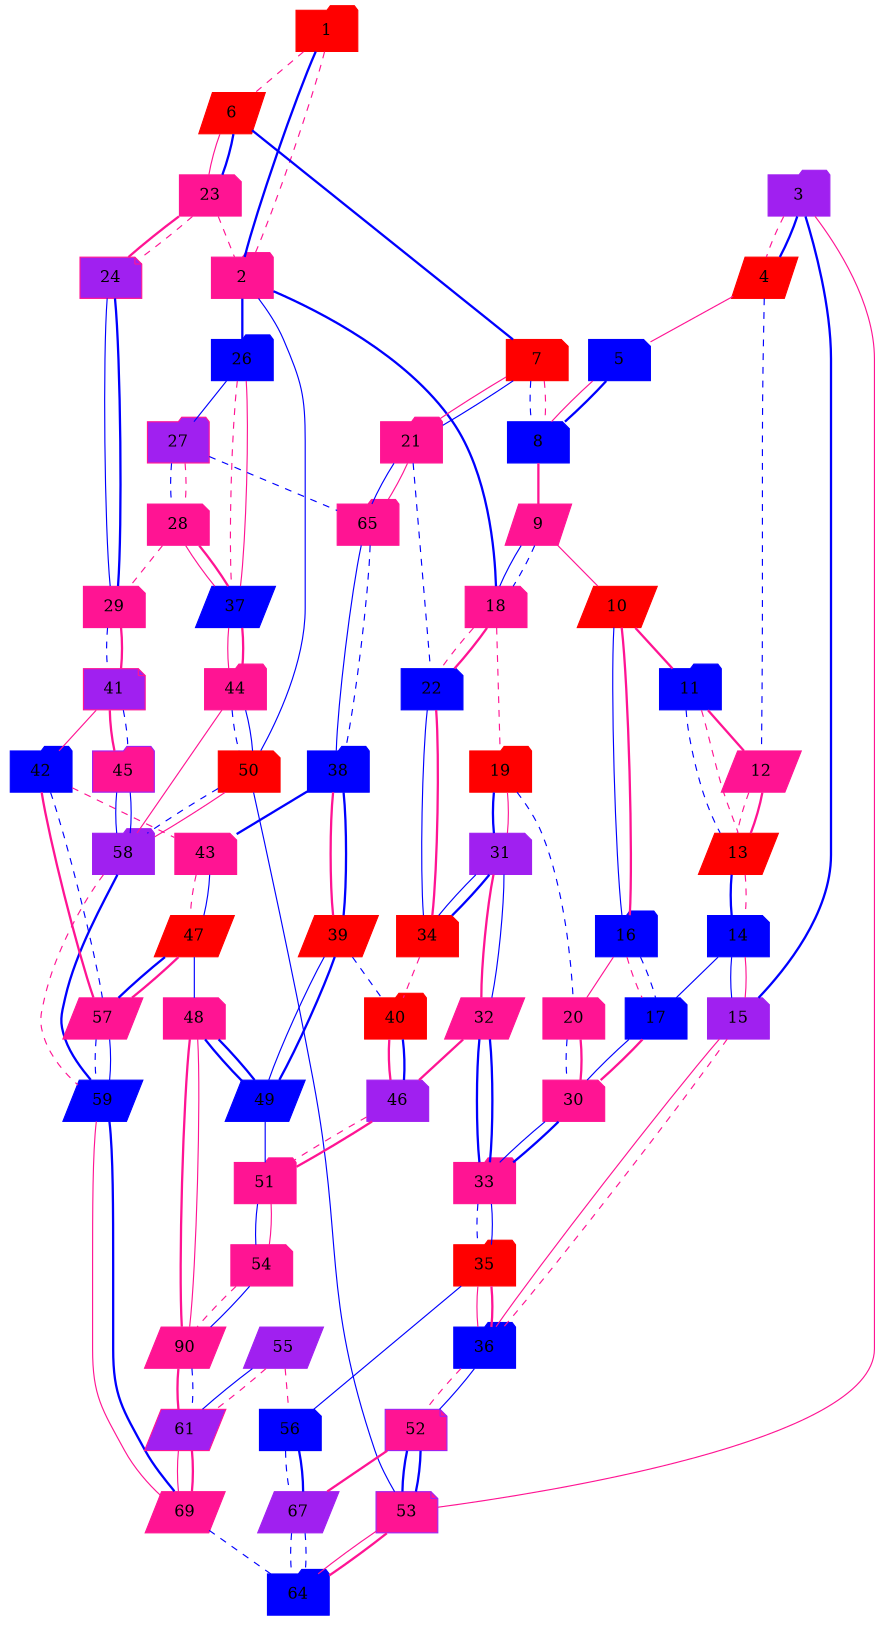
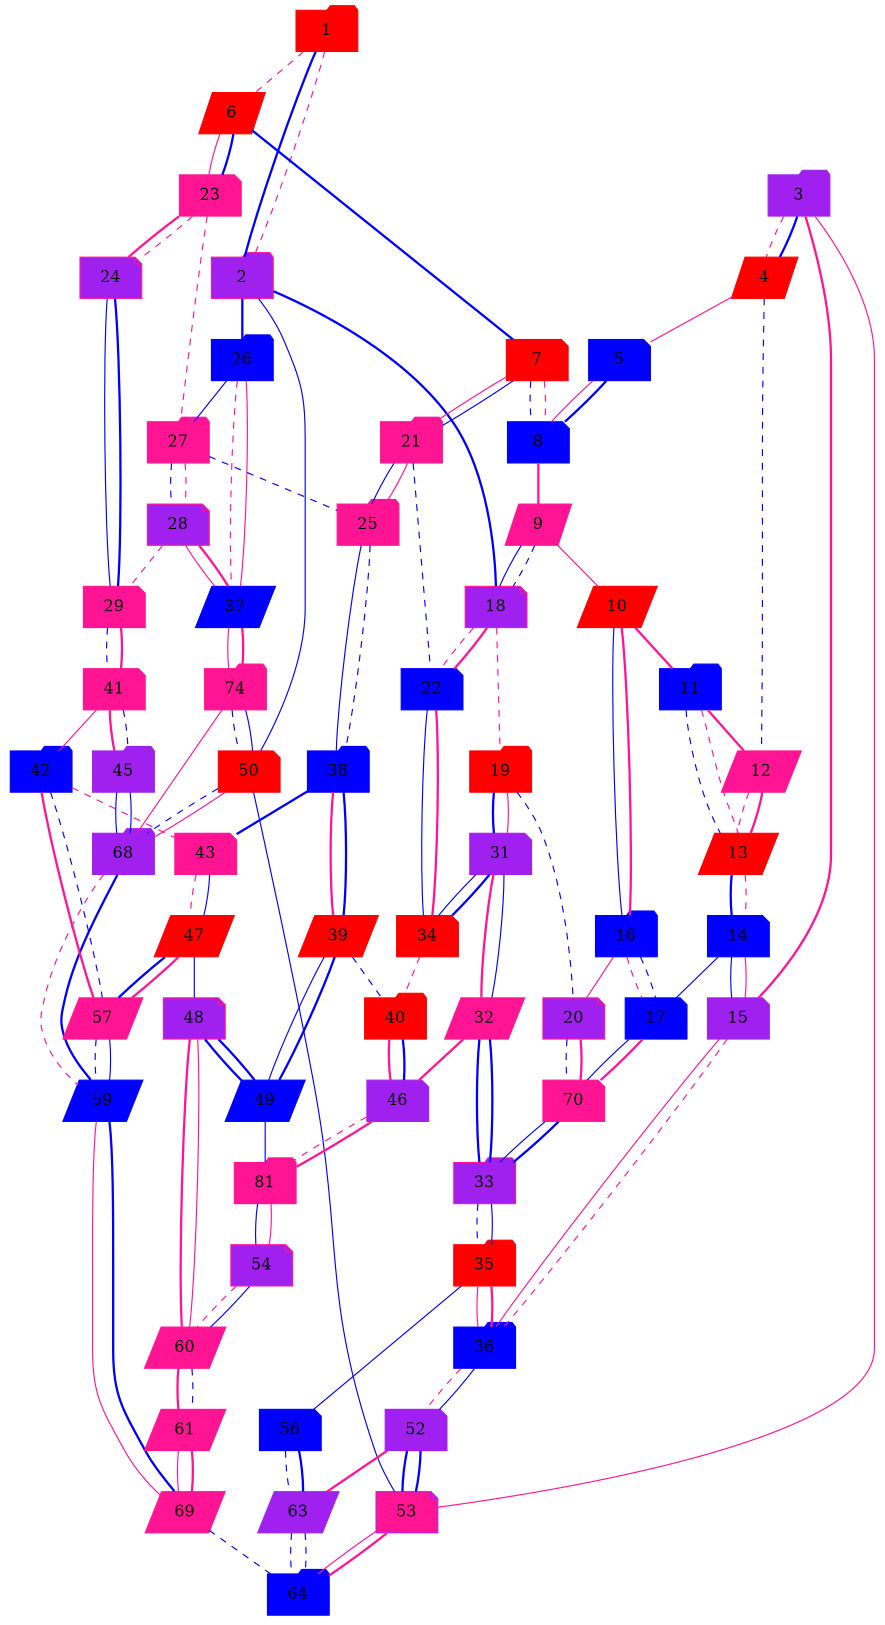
(226, 237) -> (193, 319)
(242, 278) -> (242, 278)
(178, 442) -> (178, 442)
(178, 525) -> (178, 525)
(368, 525) -> (368, 525)
(496, 607) -> (496, 607)
(831, 616) -> (831, 616)
(114, 689) -> (114, 689)
(235, 689) -> (235, 689)
(123, 772) -> (123, 772)
(123, 854) -> (123, 854)
(194, 1018) -> (194, 1018)
(574, 1018) -> (574, 1018)
(574, 1101) -> (574, 1101)
(265, 1183) -> (265, 1183)
(485, 1183) -> (485, 1183)
(262, 1265) -> (262, 1265)
(185, 1348) -> (185, 1348)
(283, 1348) -> none
(185, 1430) -> (185, 1430)
(416, 1430) -> (416, 1430)
(298, 1512) -> (298, 1512)
